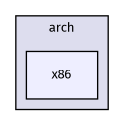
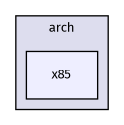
(62, 75) -> (62, 75)
